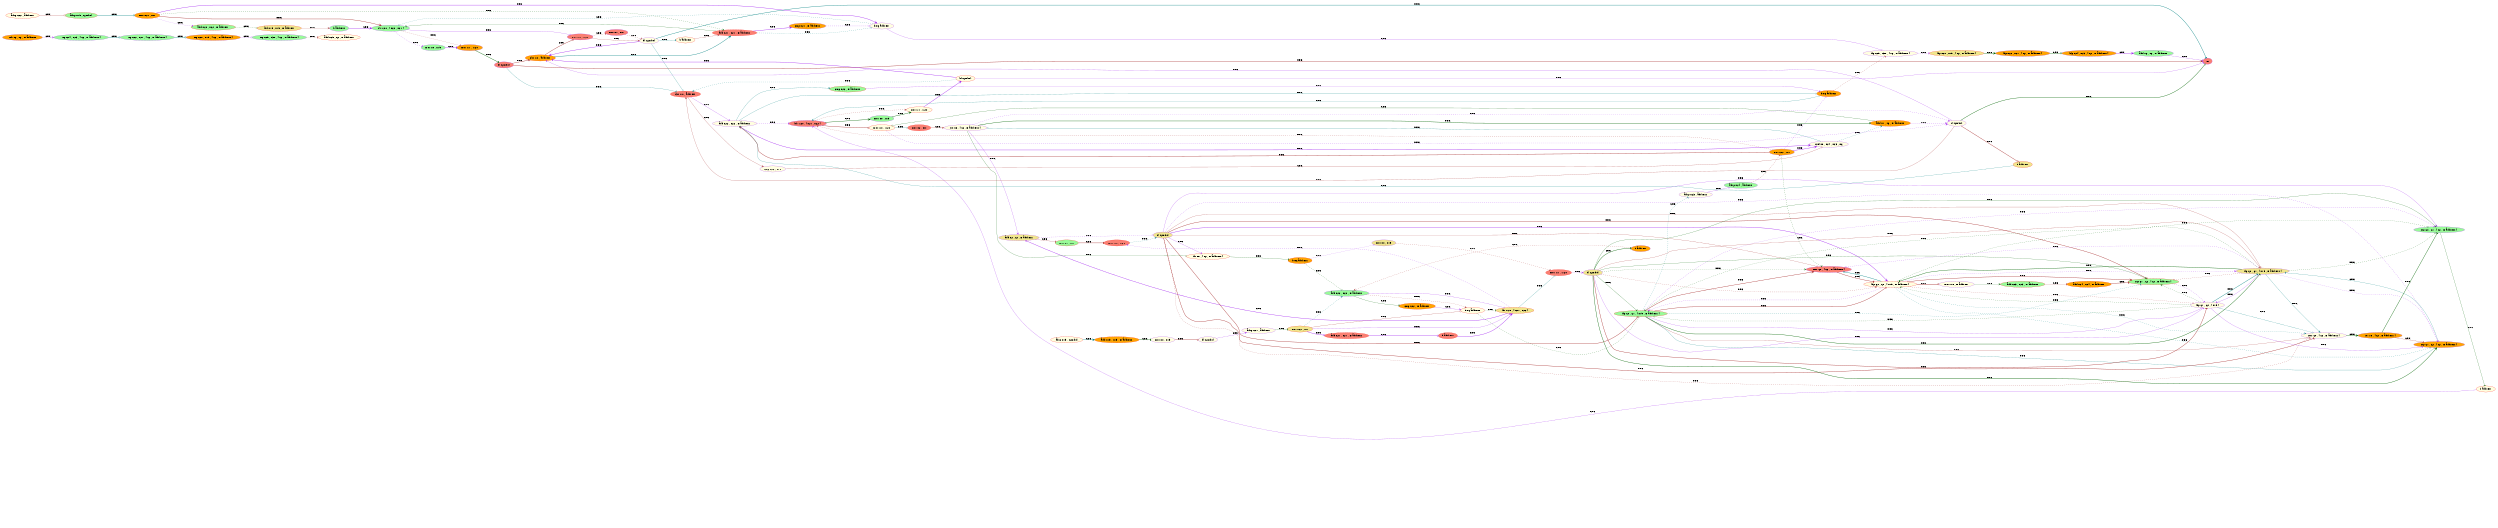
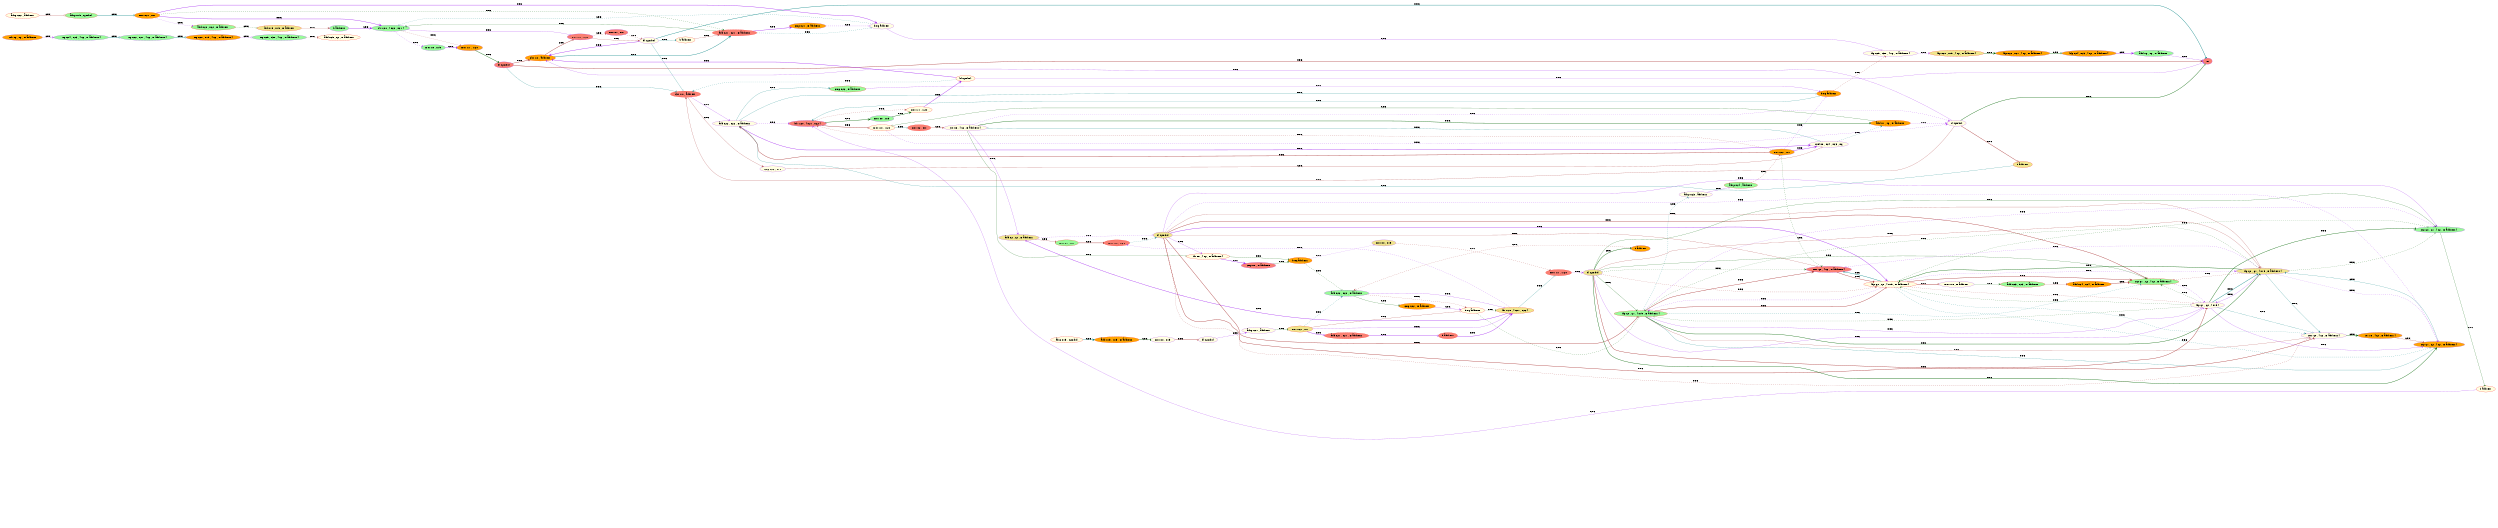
(270, 19) -> (270, 19)
(1741, 185) -> (1741, 185)
none -> (1258, 265)
(2409, 283) -> (2301, 240)
